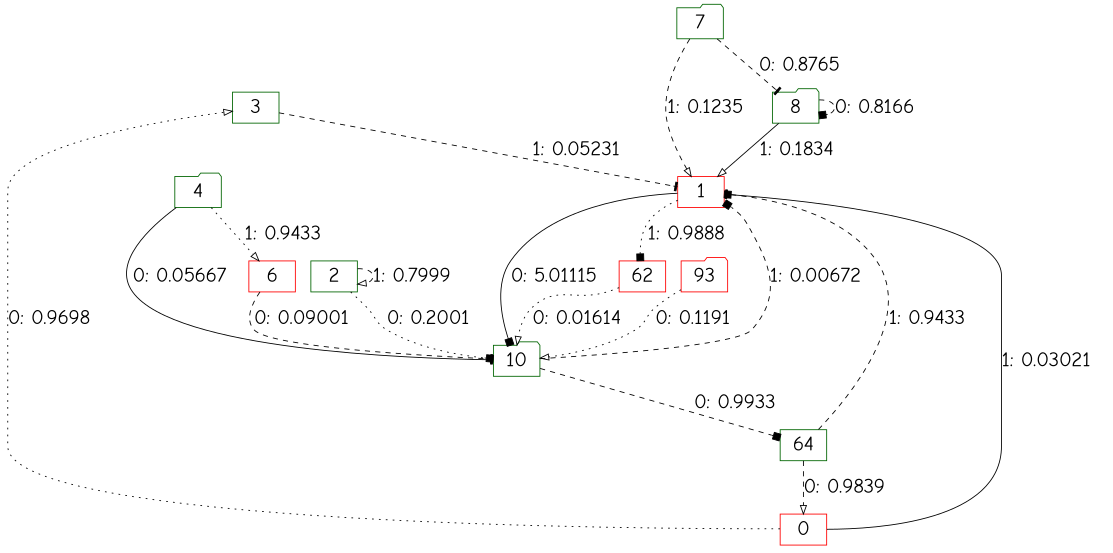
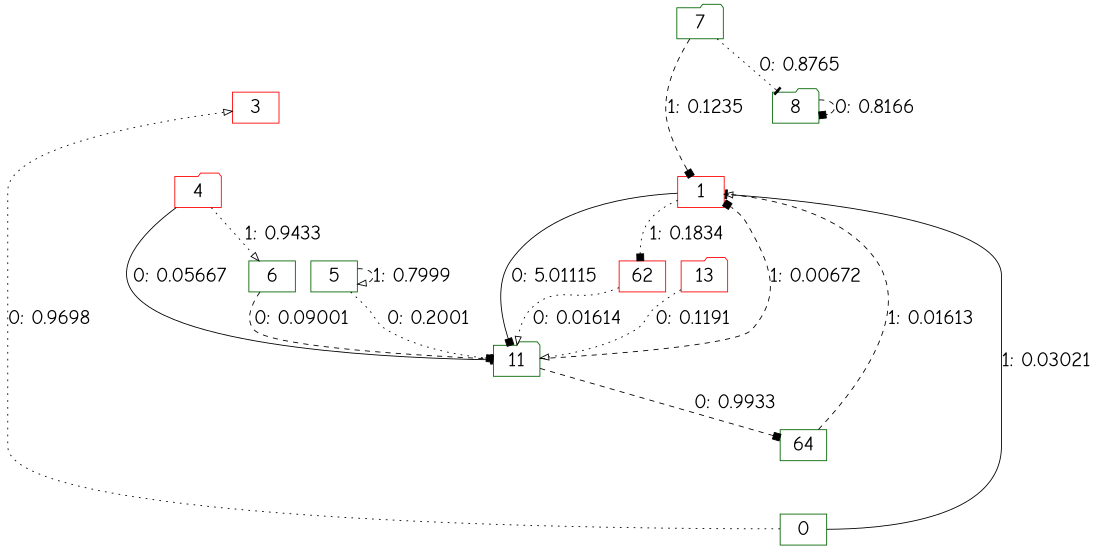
(746, 64) -> (746, 64)
(666, 104) -> (666, 104)
(256, 108) -> (256, 108)
(752, 147) -> none
(476, 149) -> none
(198, 192) -> (198, 192)
(697, 234) -> (697, 234)
(272, 276) -> (272, 276)
(334, 276) -> (334, 276)
(704, 276) -> (704, 276)
(938, 319) -> (938, 319)
(1001, 321) -> (1001, 321)
(517, 361) -> (517, 361)
(803, 483) -> none
(803, 530) -> (803, 530)
